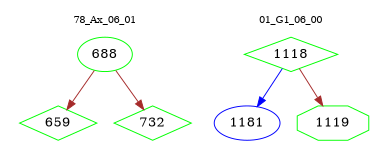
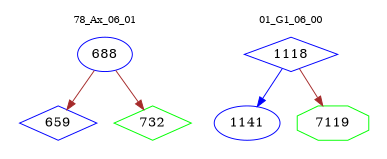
(105, 54) -> (105, 54)
(291, 54) -> (291, 54)
(58, 123) -> (58, 123)
(247, 123) -> (247, 123)
(333, 123) -> (333, 123)
